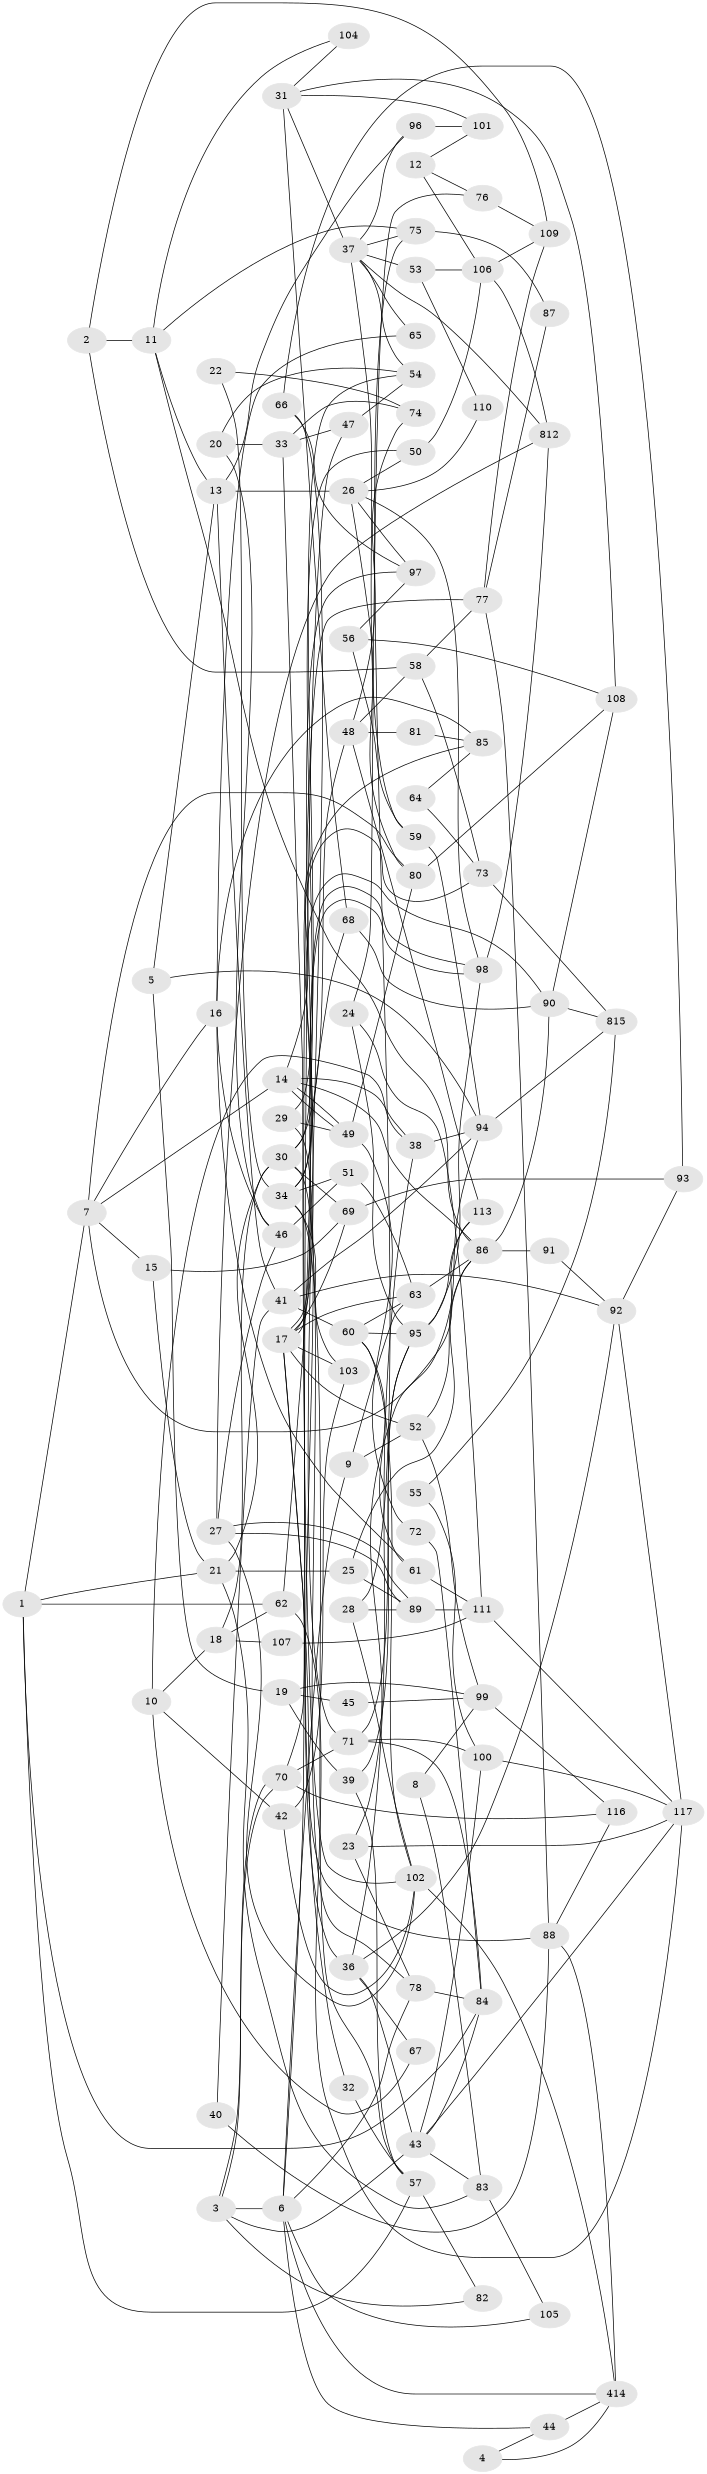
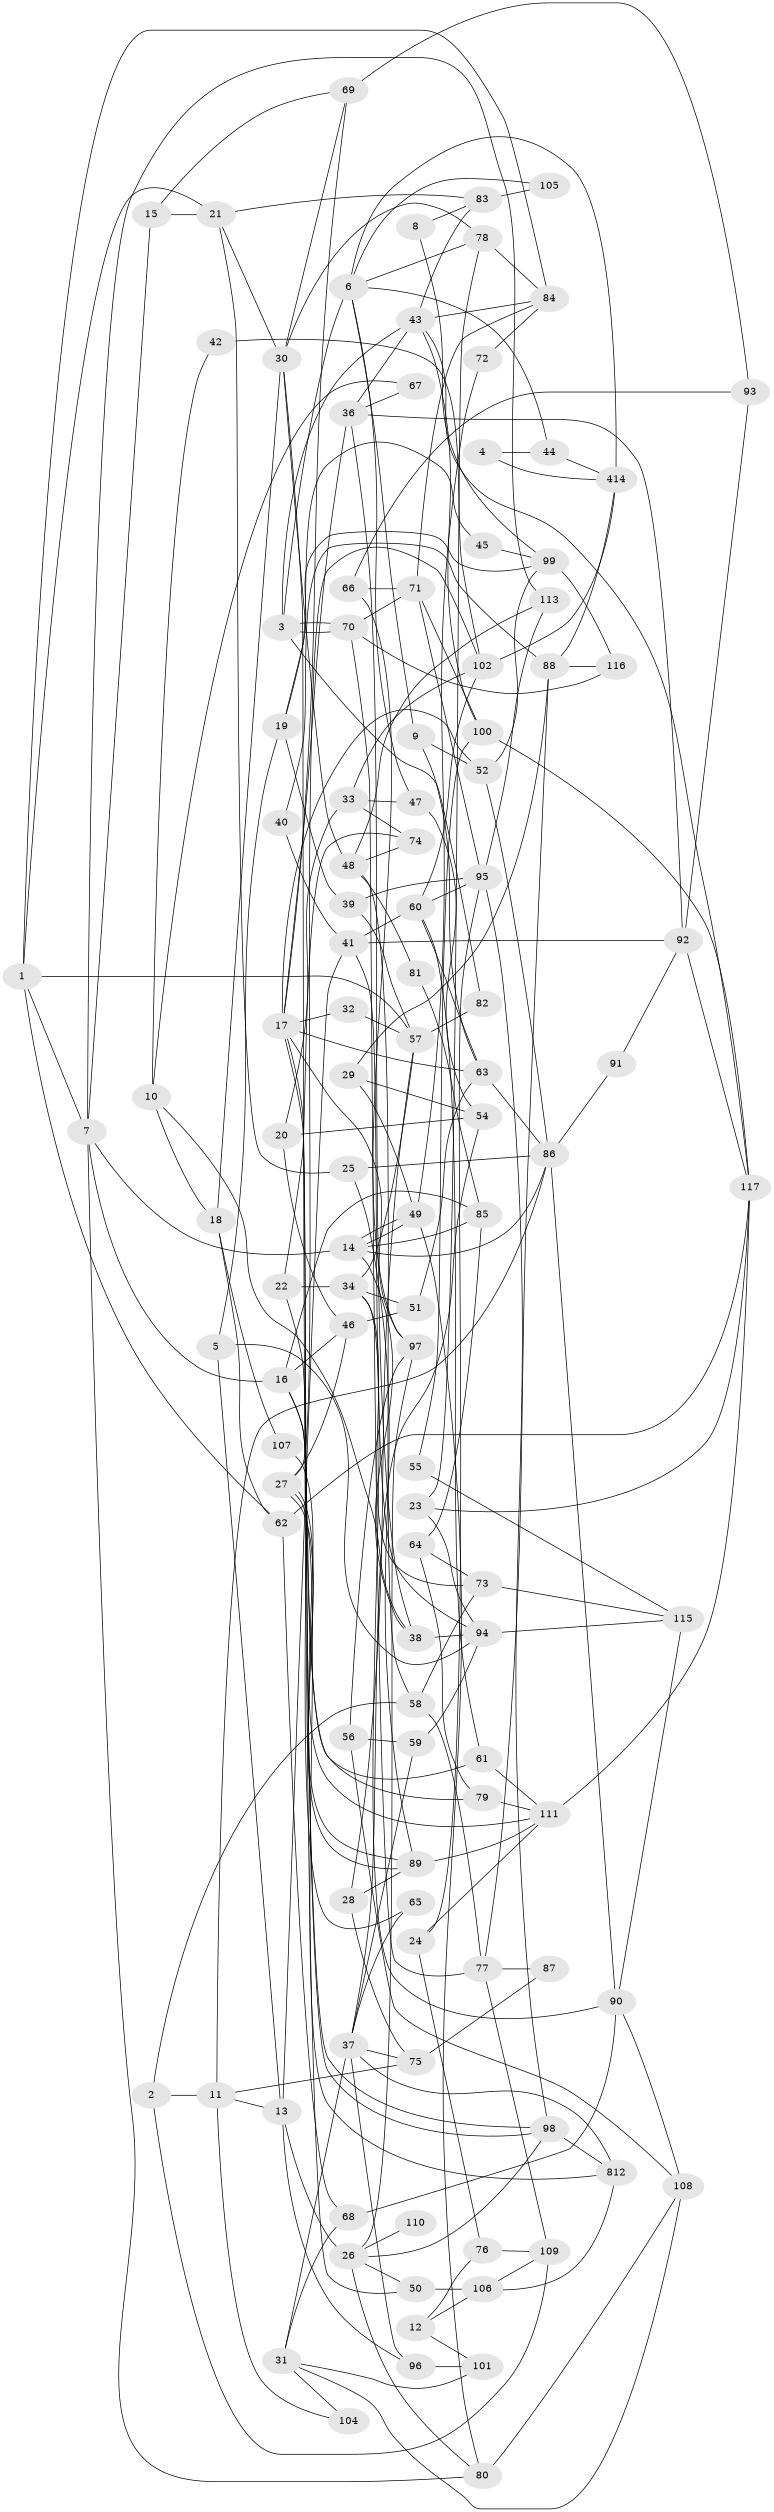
(416, 270) -> none
(617, 1022) -> (683, 1619)
(349, 1371) -> none
(385, 1756) -> (383, 1470)
none -> (483, 1798)
